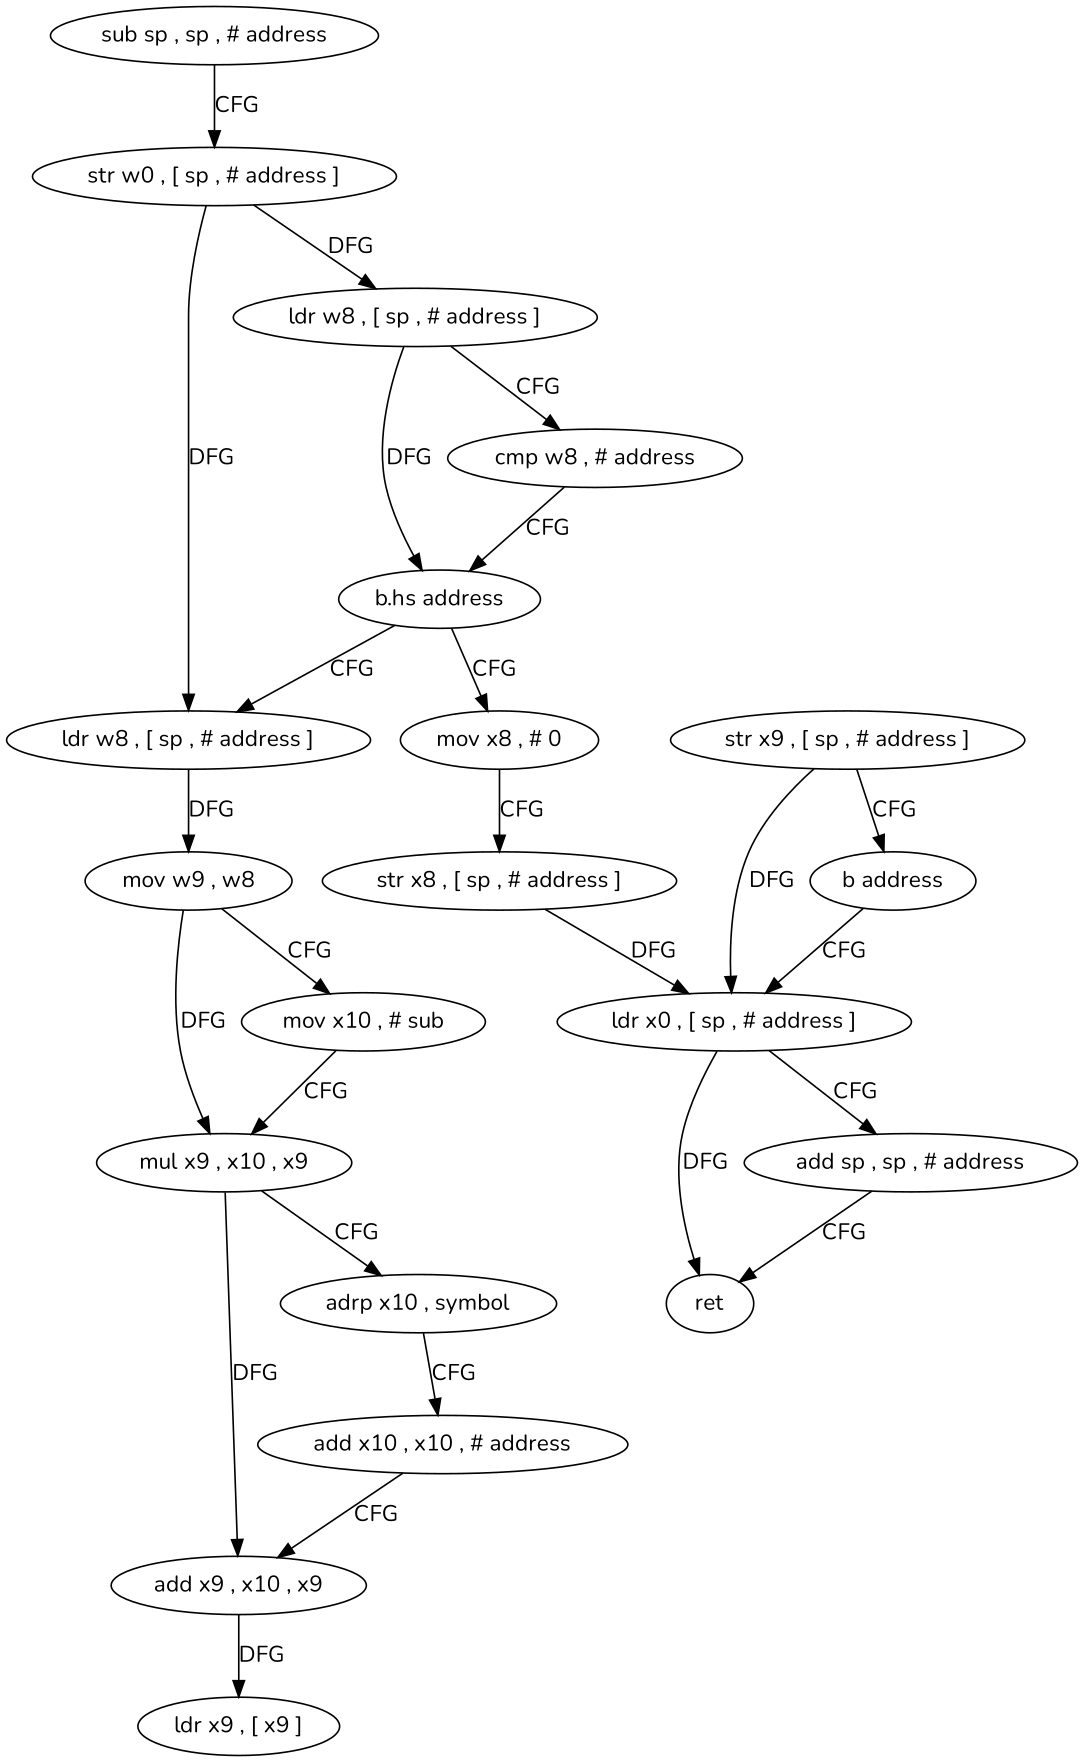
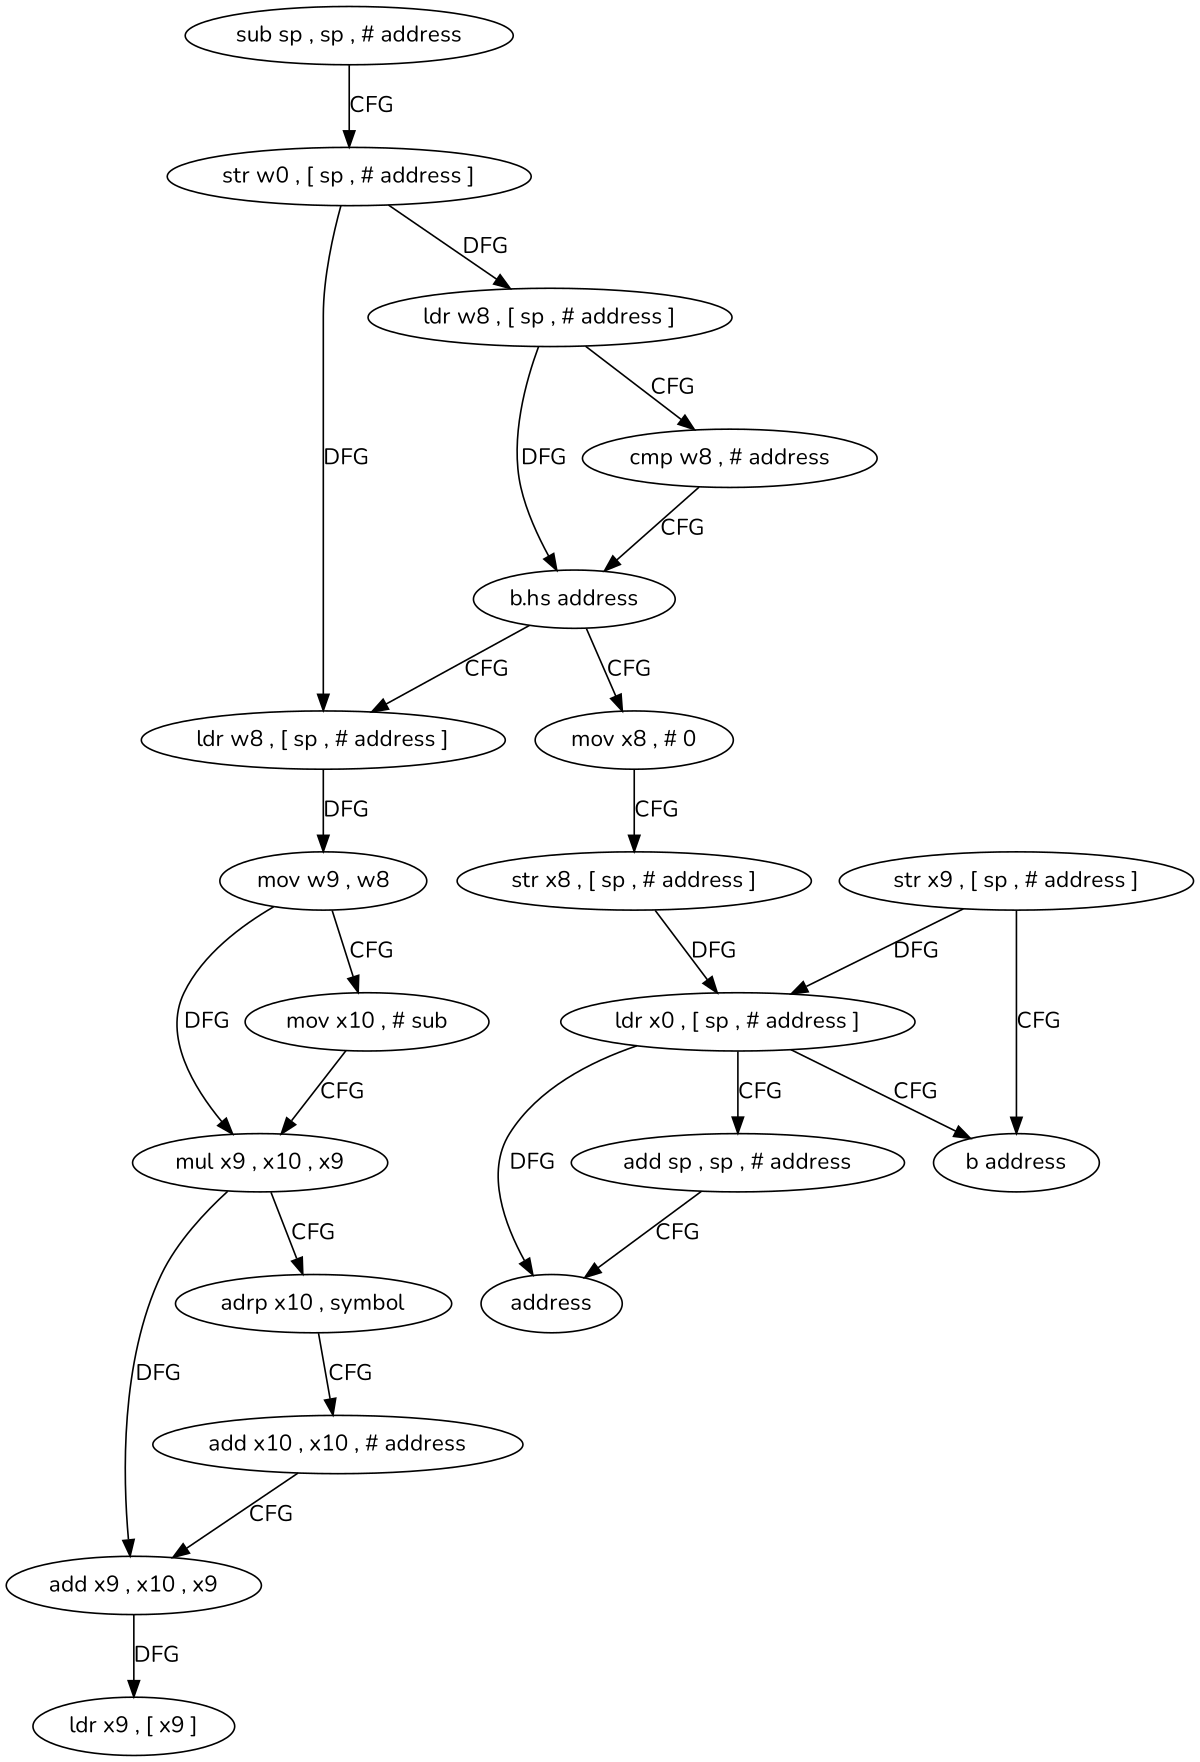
(821, 945) -> (873, 1090)
(710, 1304) -> (552, 1304)
